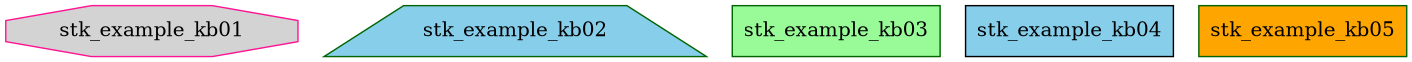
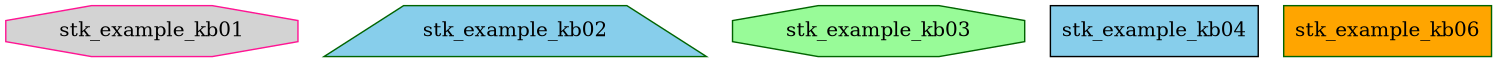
(836, 31) -> (879, 31)
(1303, 31) -> (1388, 31)
